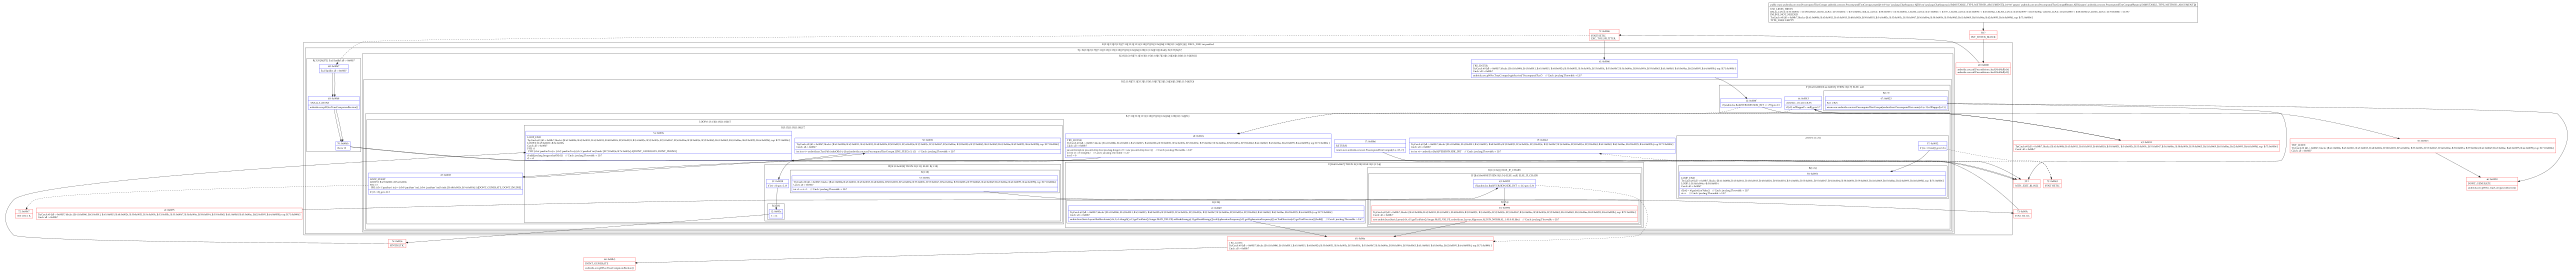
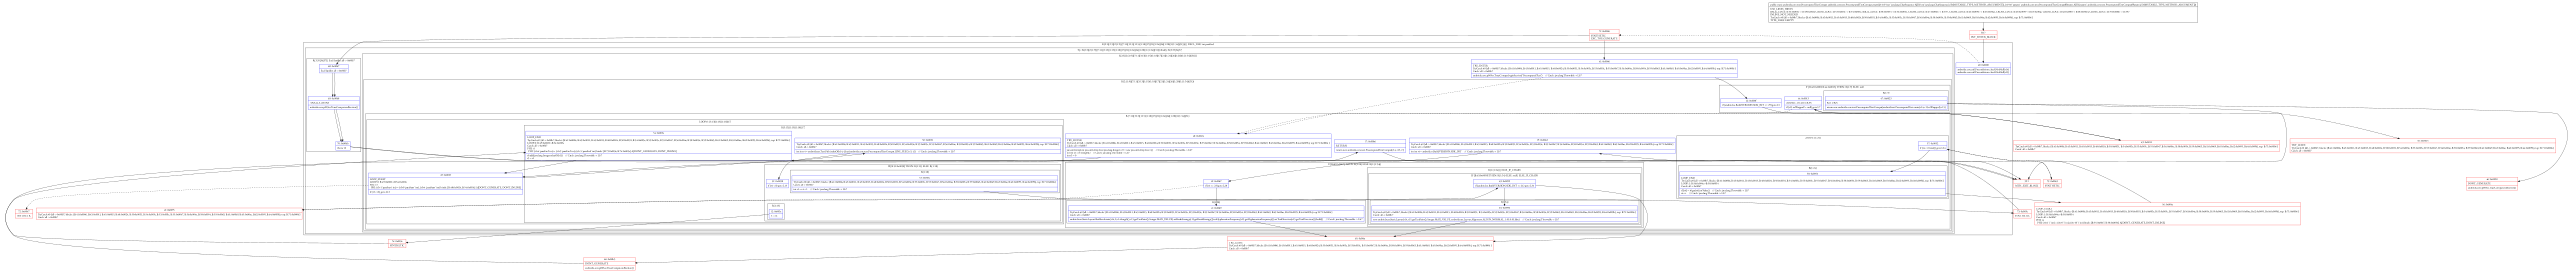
(960, 36) -> (960, 36)
(1804, 36) -> (1804, 36)
(1603, 38) -> (1604, 38)
(1983, 69) -> (1983, 69)
(1489, 113) -> (1394, 102)
(1832, 161) -> (1832, 161)
none -> (427, 162)
(2457, 165) -> none
none -> (541, 167)
none -> (1216, 184)
(777, 198) -> none
(1505, 214) -> (1505, 214)
none -> (2168, 214)
(1633, 236) -> (1633, 236)
